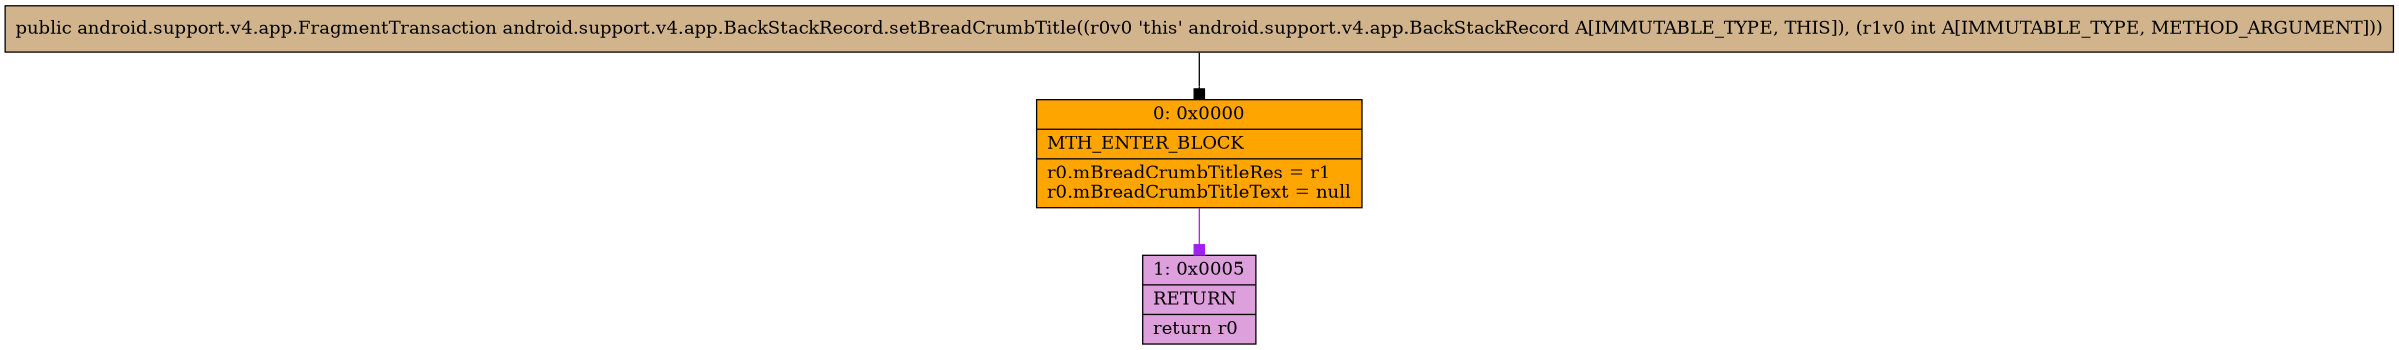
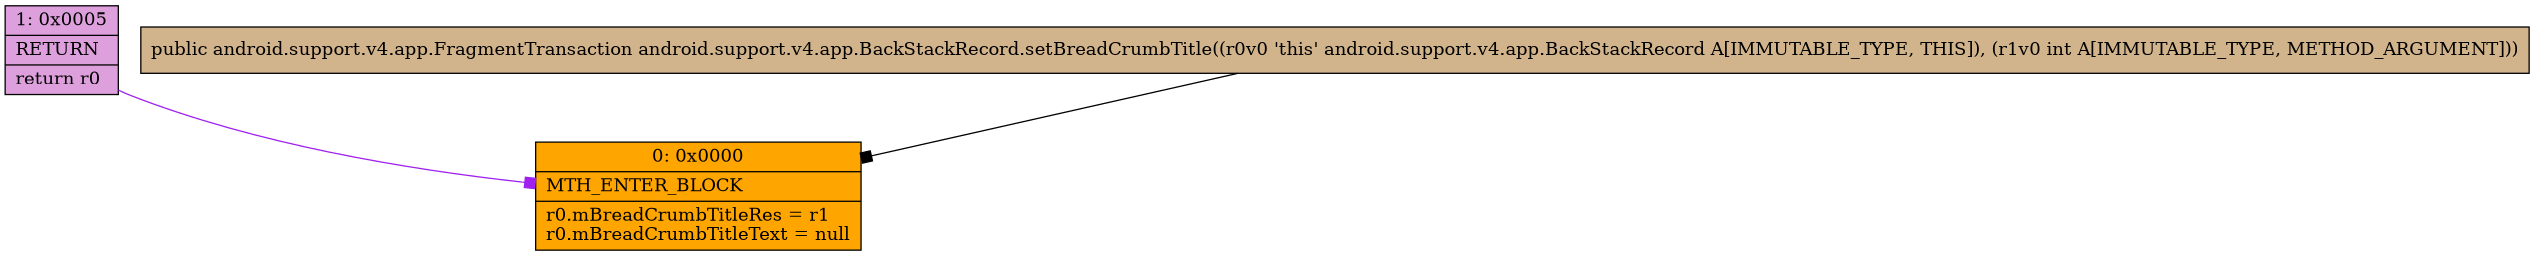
(1199, 225) -> (317, 149)
